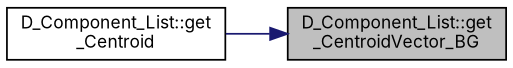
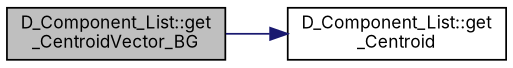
(248, 34) -> (248, 34)
